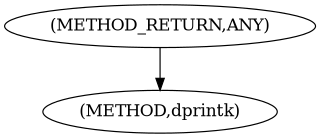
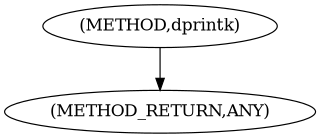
(160, 63) -> (160, 63)
